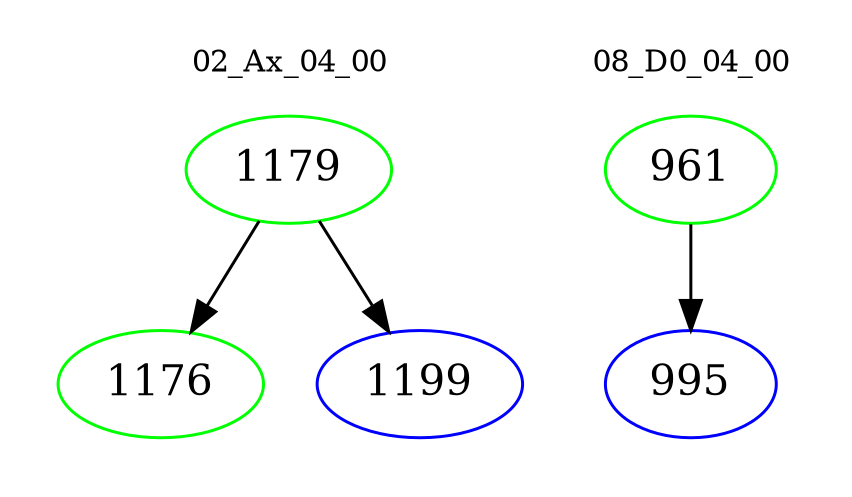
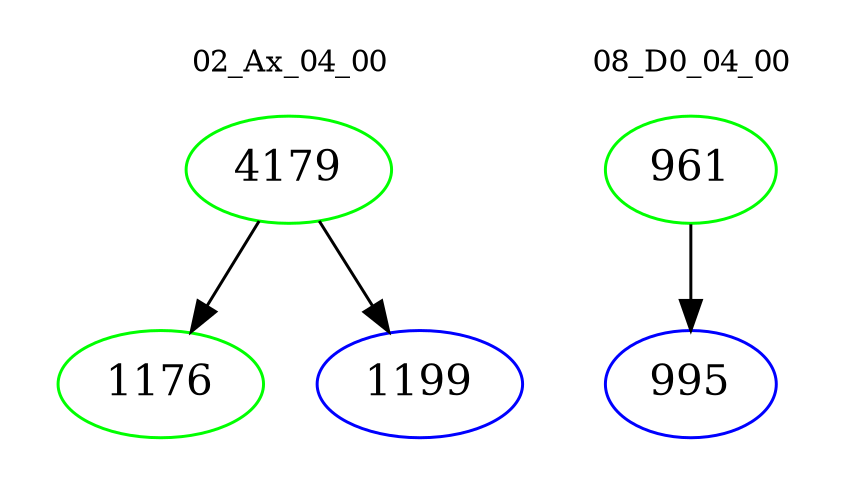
(289, 170) -> (289, 170)
